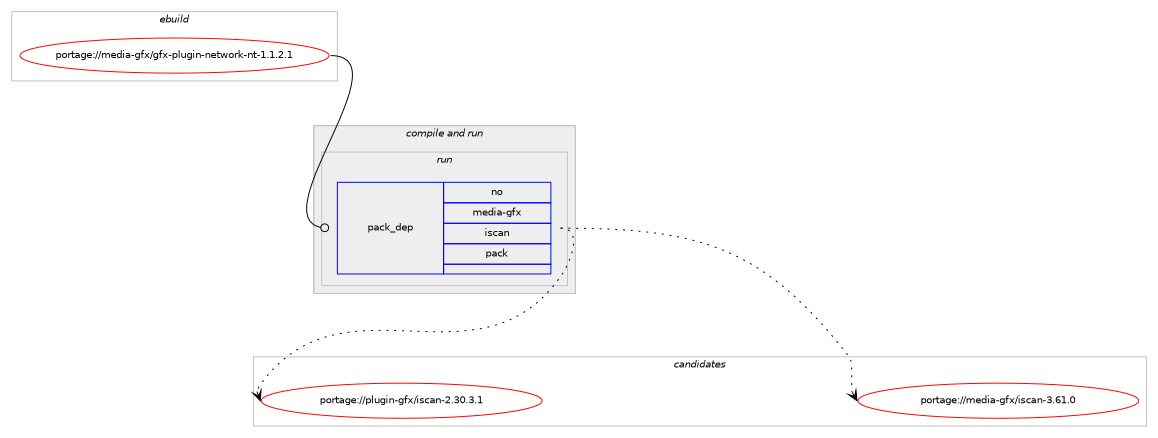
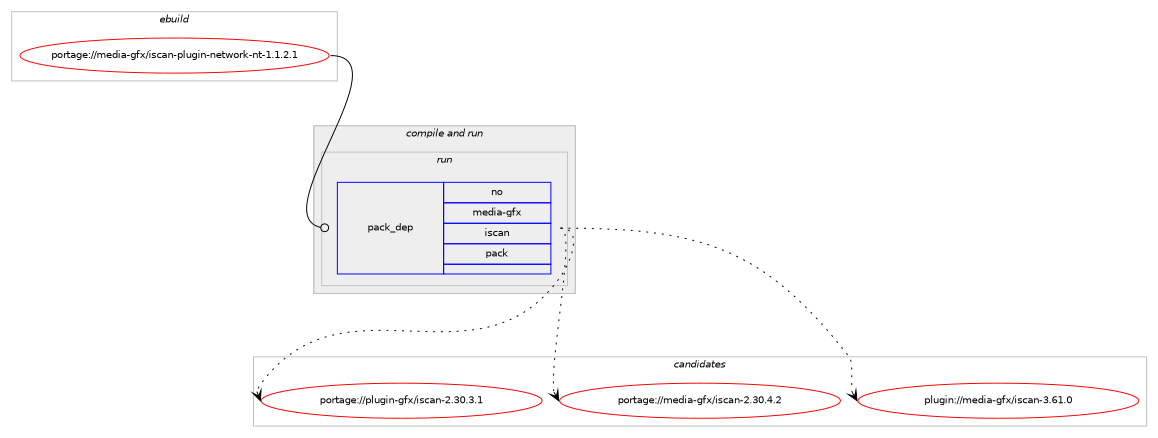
(175, 56) -> (175, 56)
none -> (700, 401)
(998, 401) -> (998, 401)
